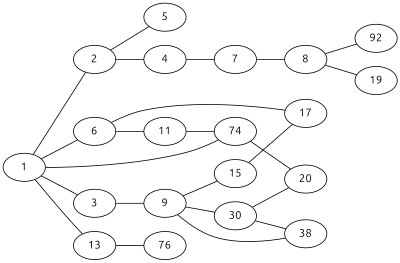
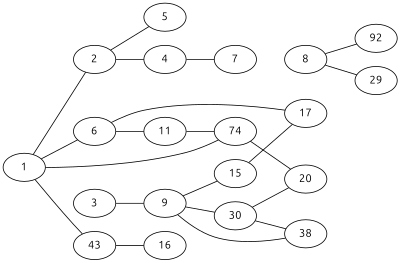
(271, 59) -> none
(376, 81) -> (376, 81)
(59, 185) -> none
(95, 246) -> (95, 246)
(165, 246) -> (165, 246)
